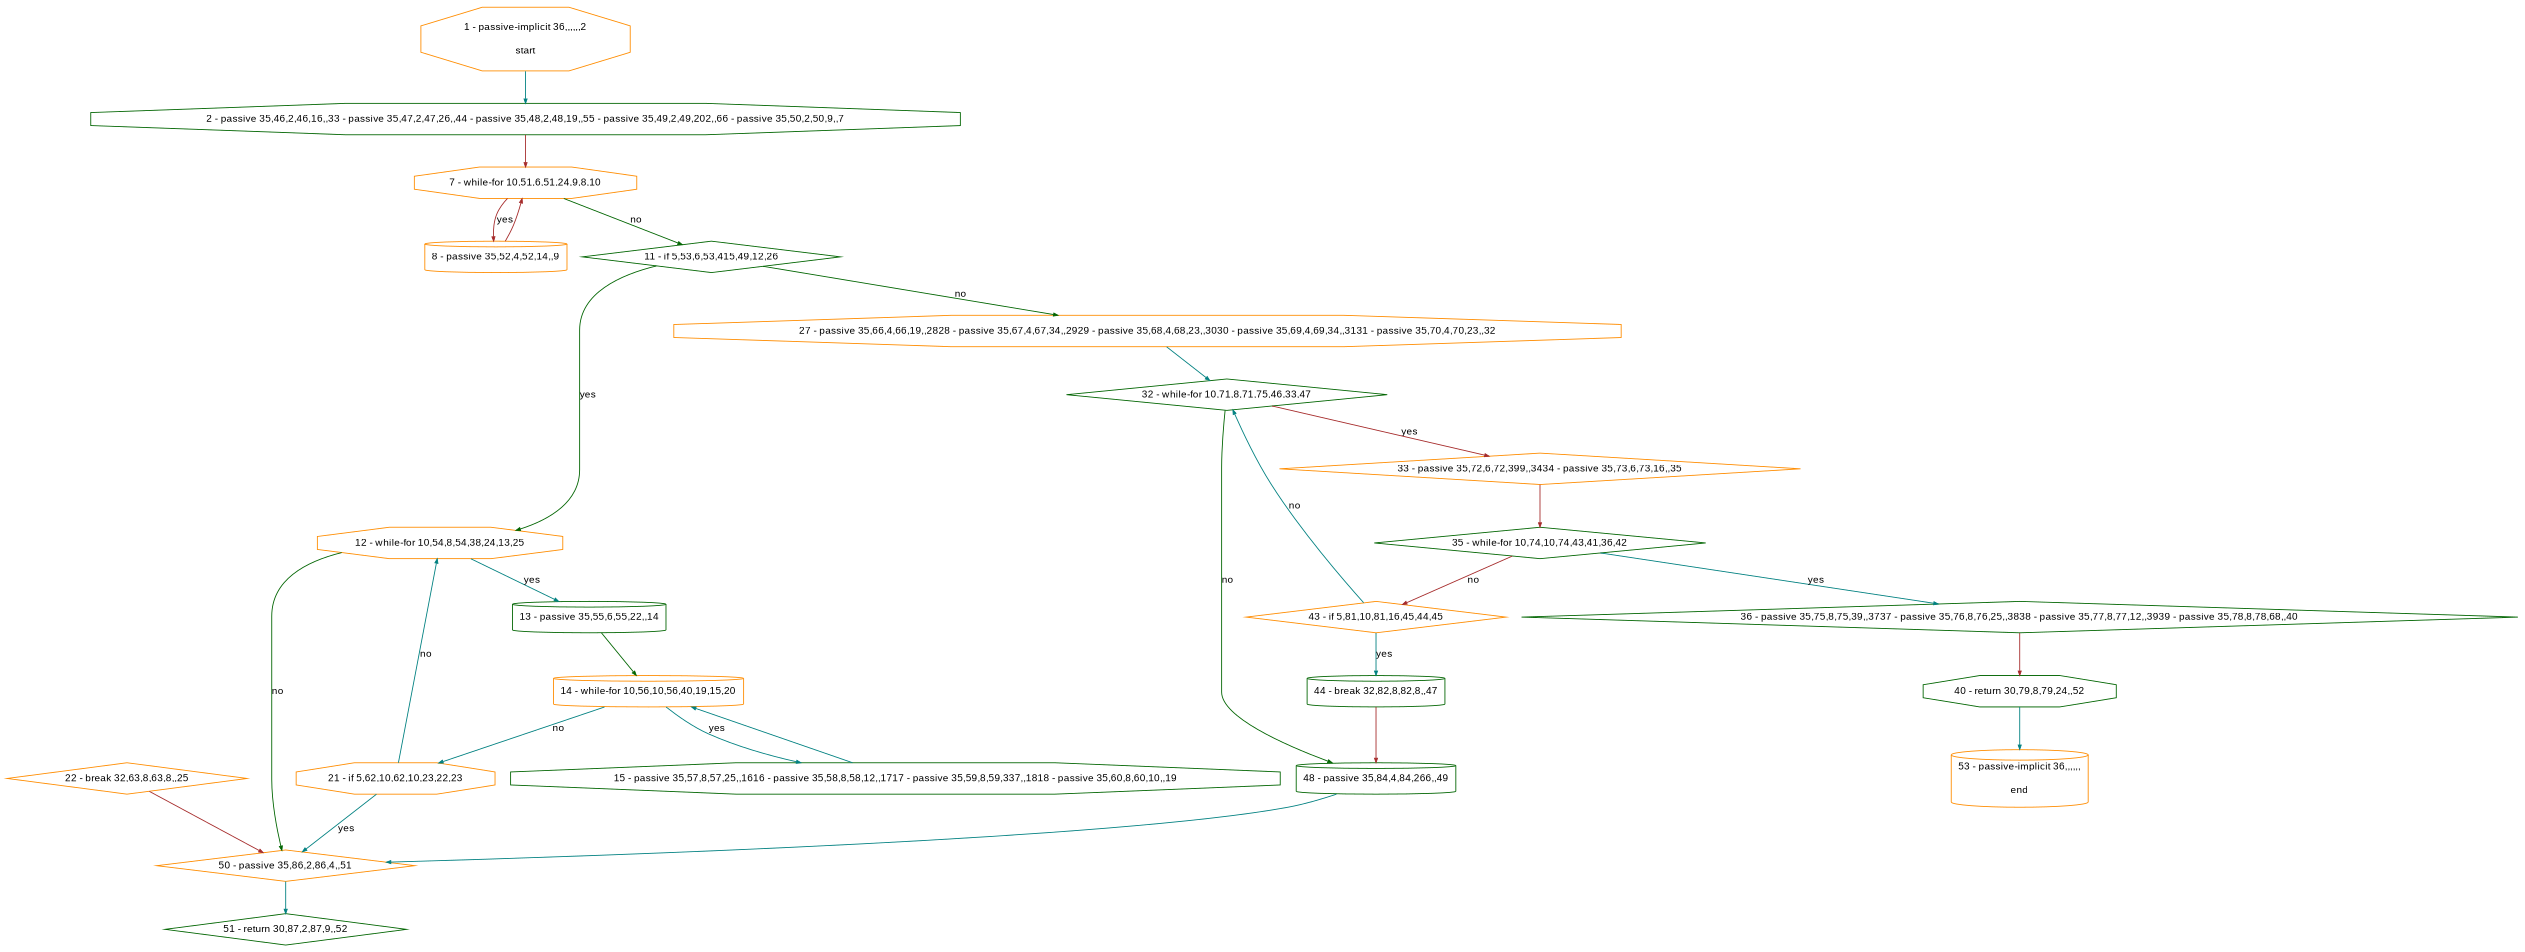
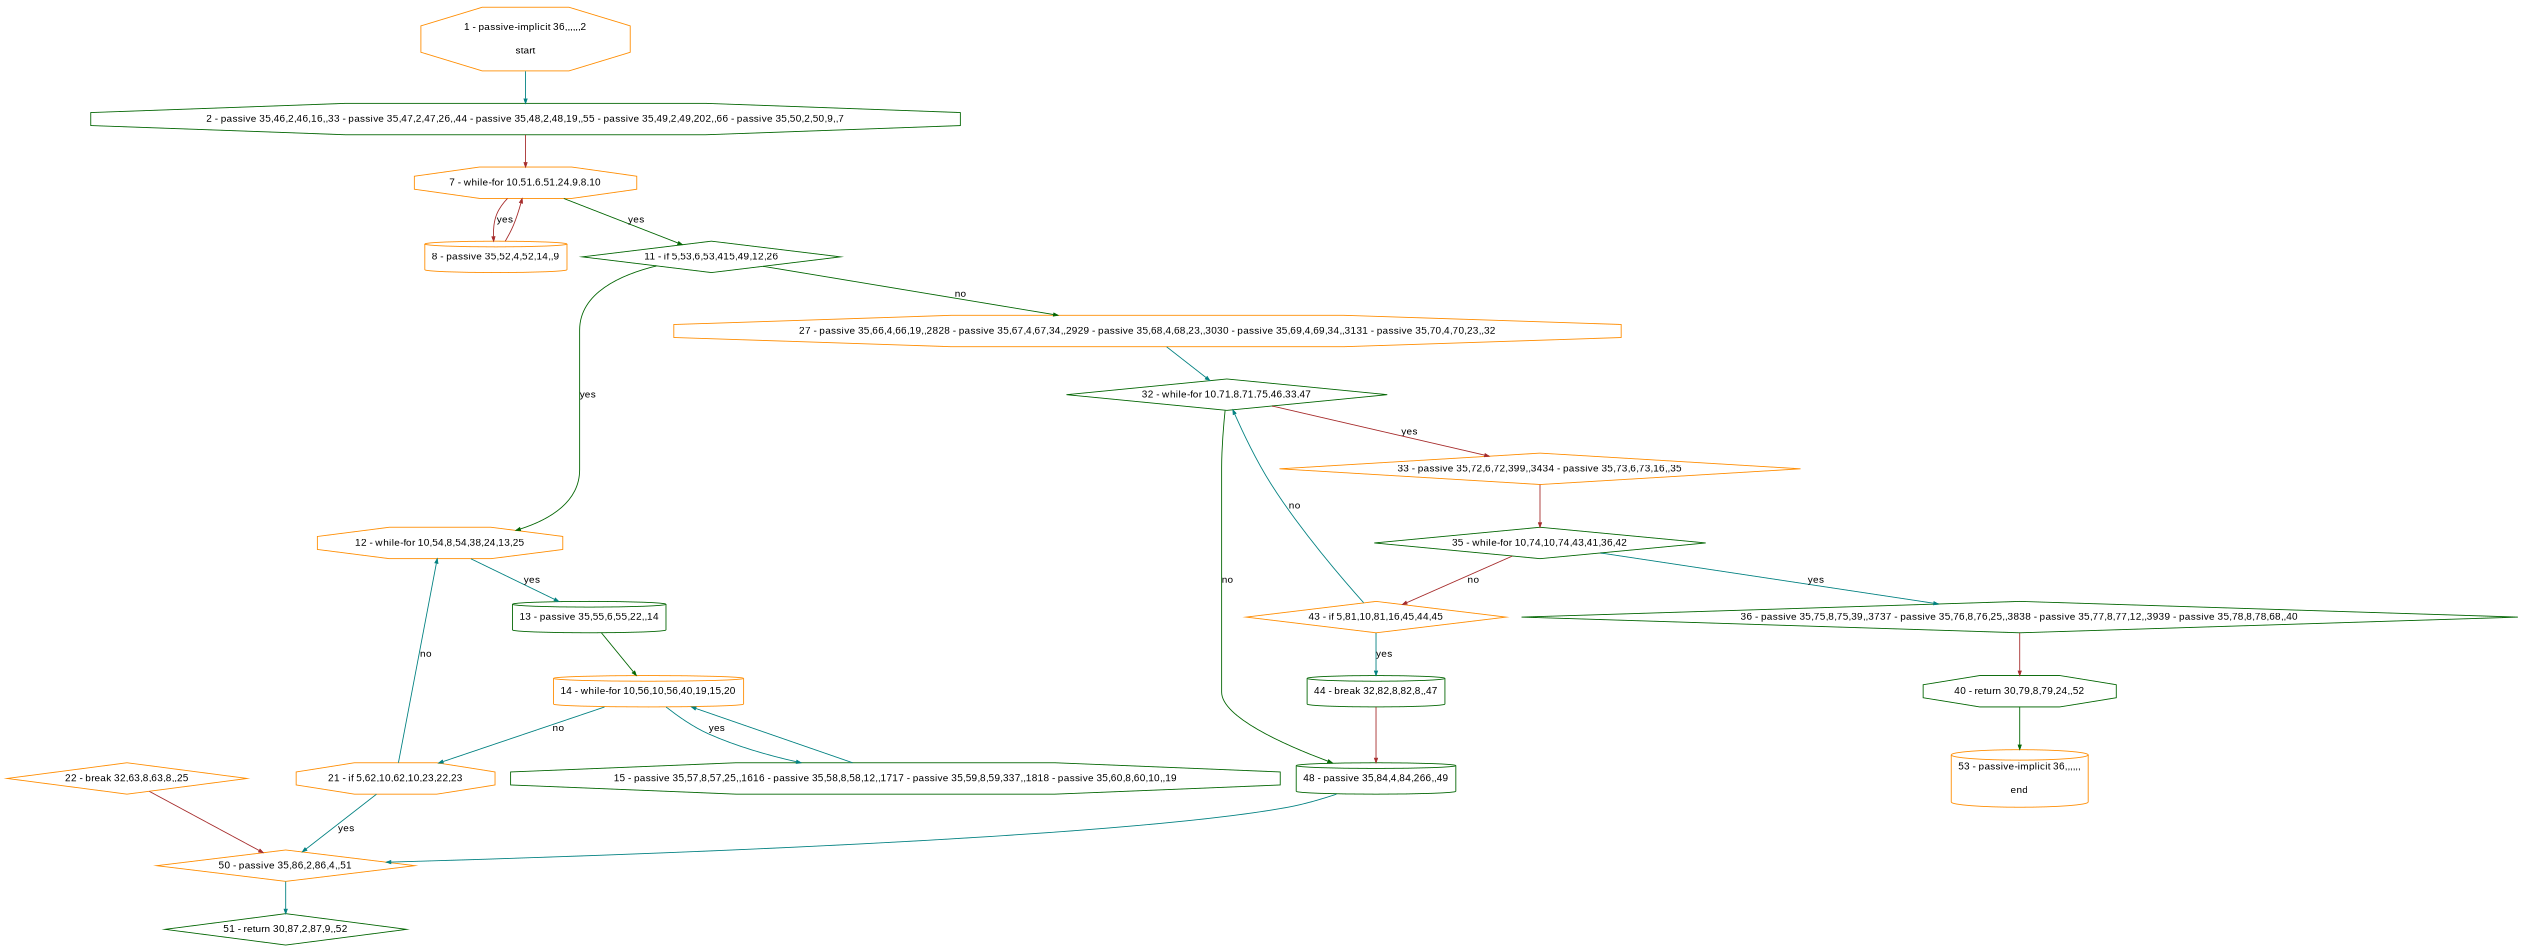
(636, 220) -> (636, 220)
(272, 680) -> none
(2020, 726) -> (2020, 726)
